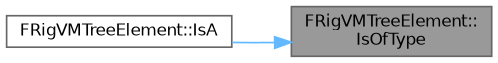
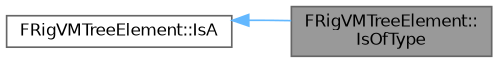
(253, 43) -> (270, 20)
